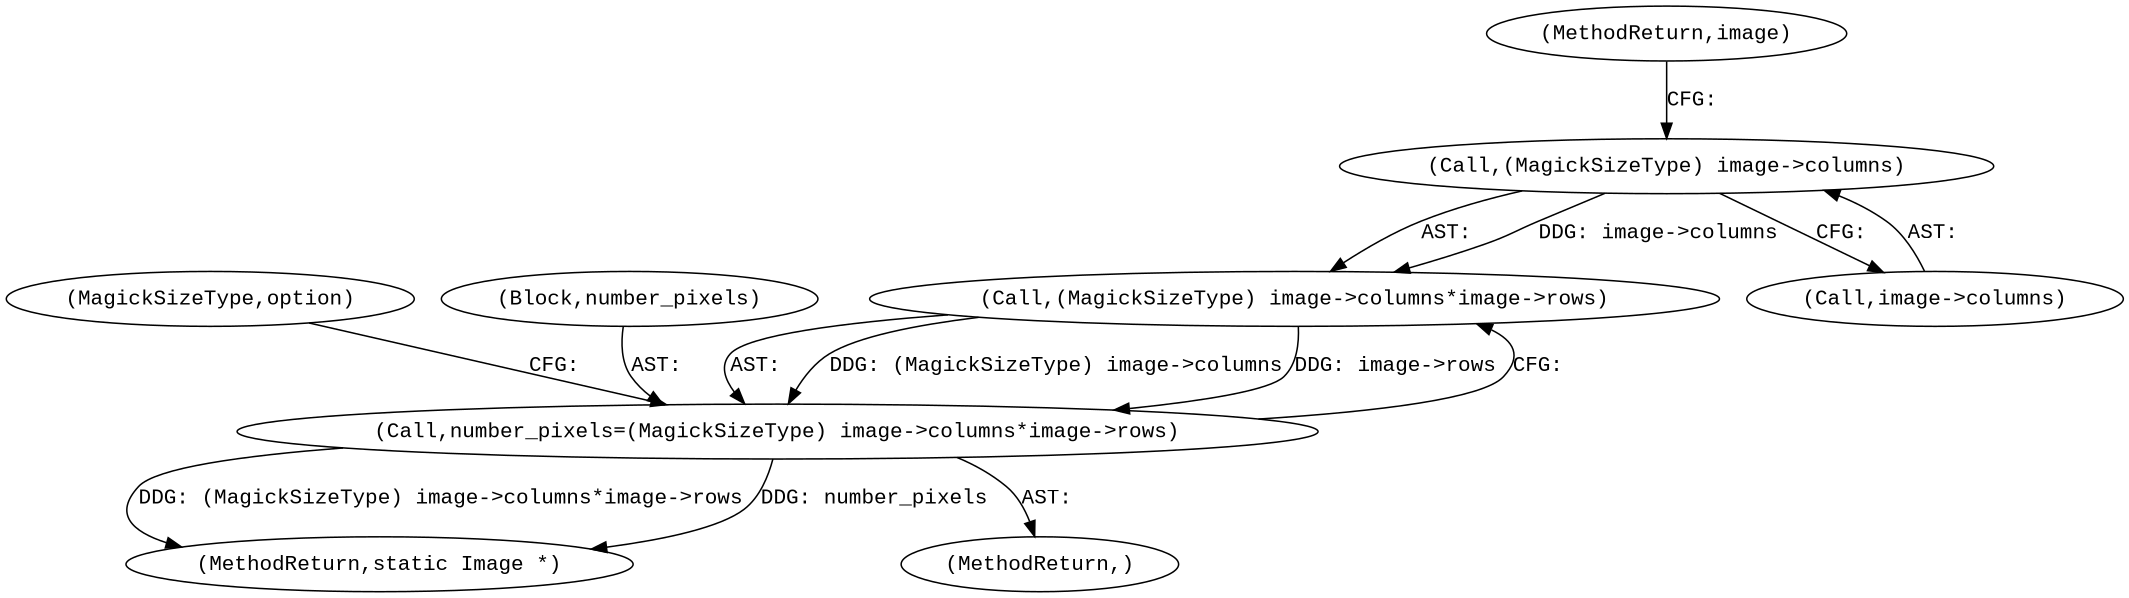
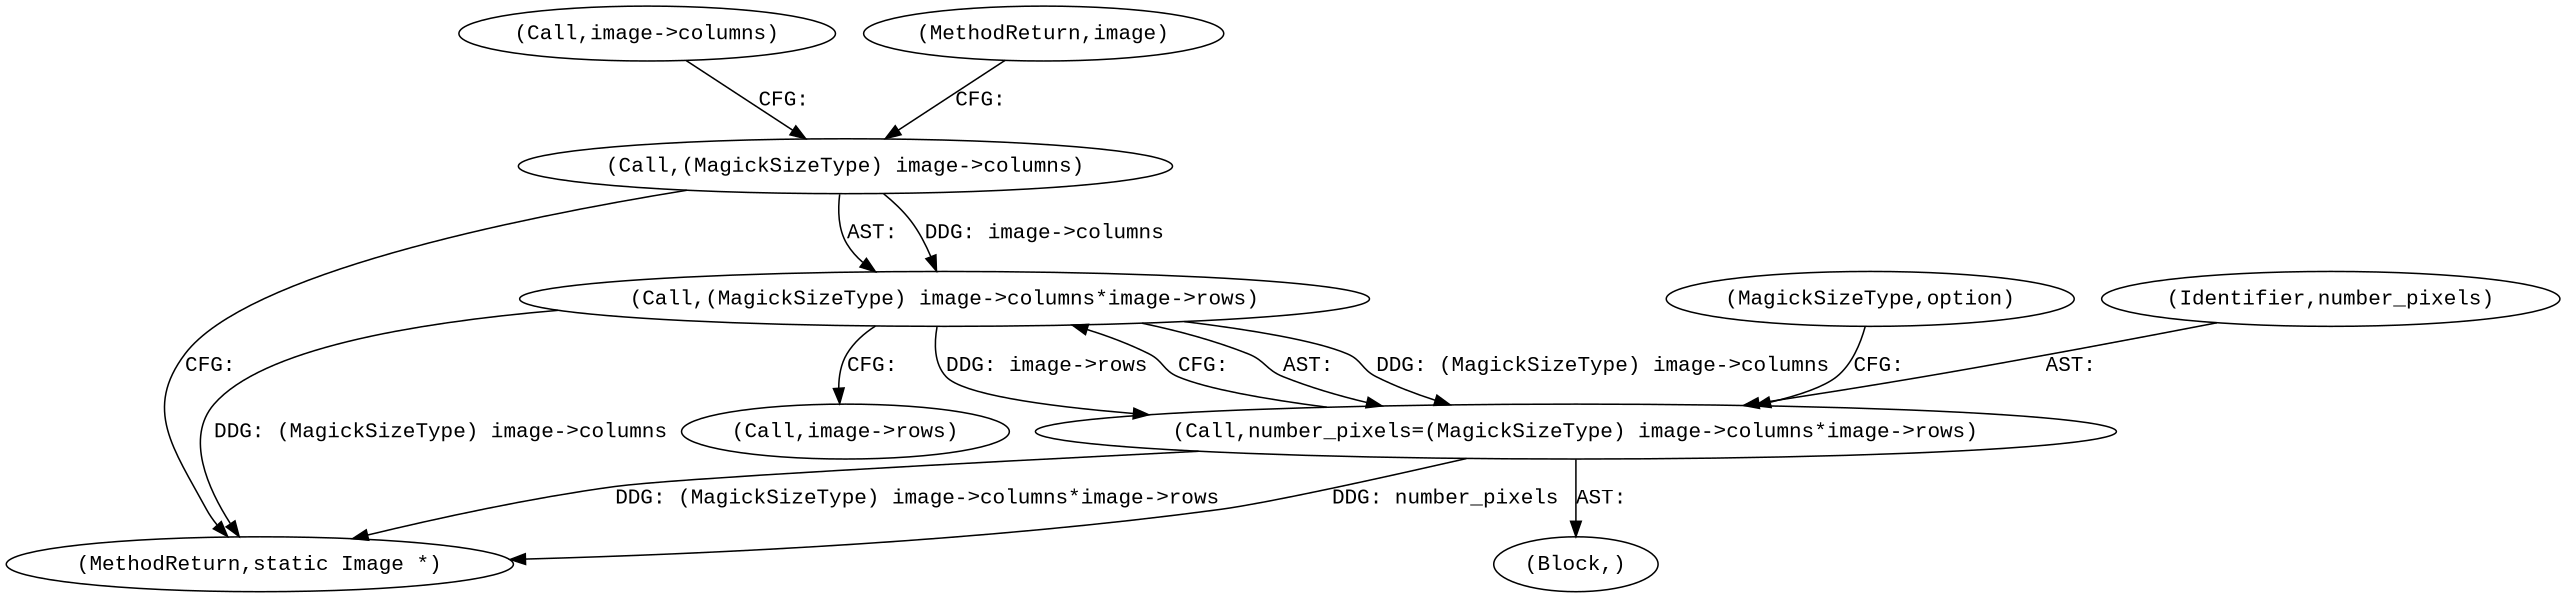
(1795, 230) -> (335, 271)
(1940, 233) -> (791, 100)
(630, 299) -> (2331, 299)
none -> (316, 351)
none -> (845, 432)
(1040, 564) -> (1576, 564)
